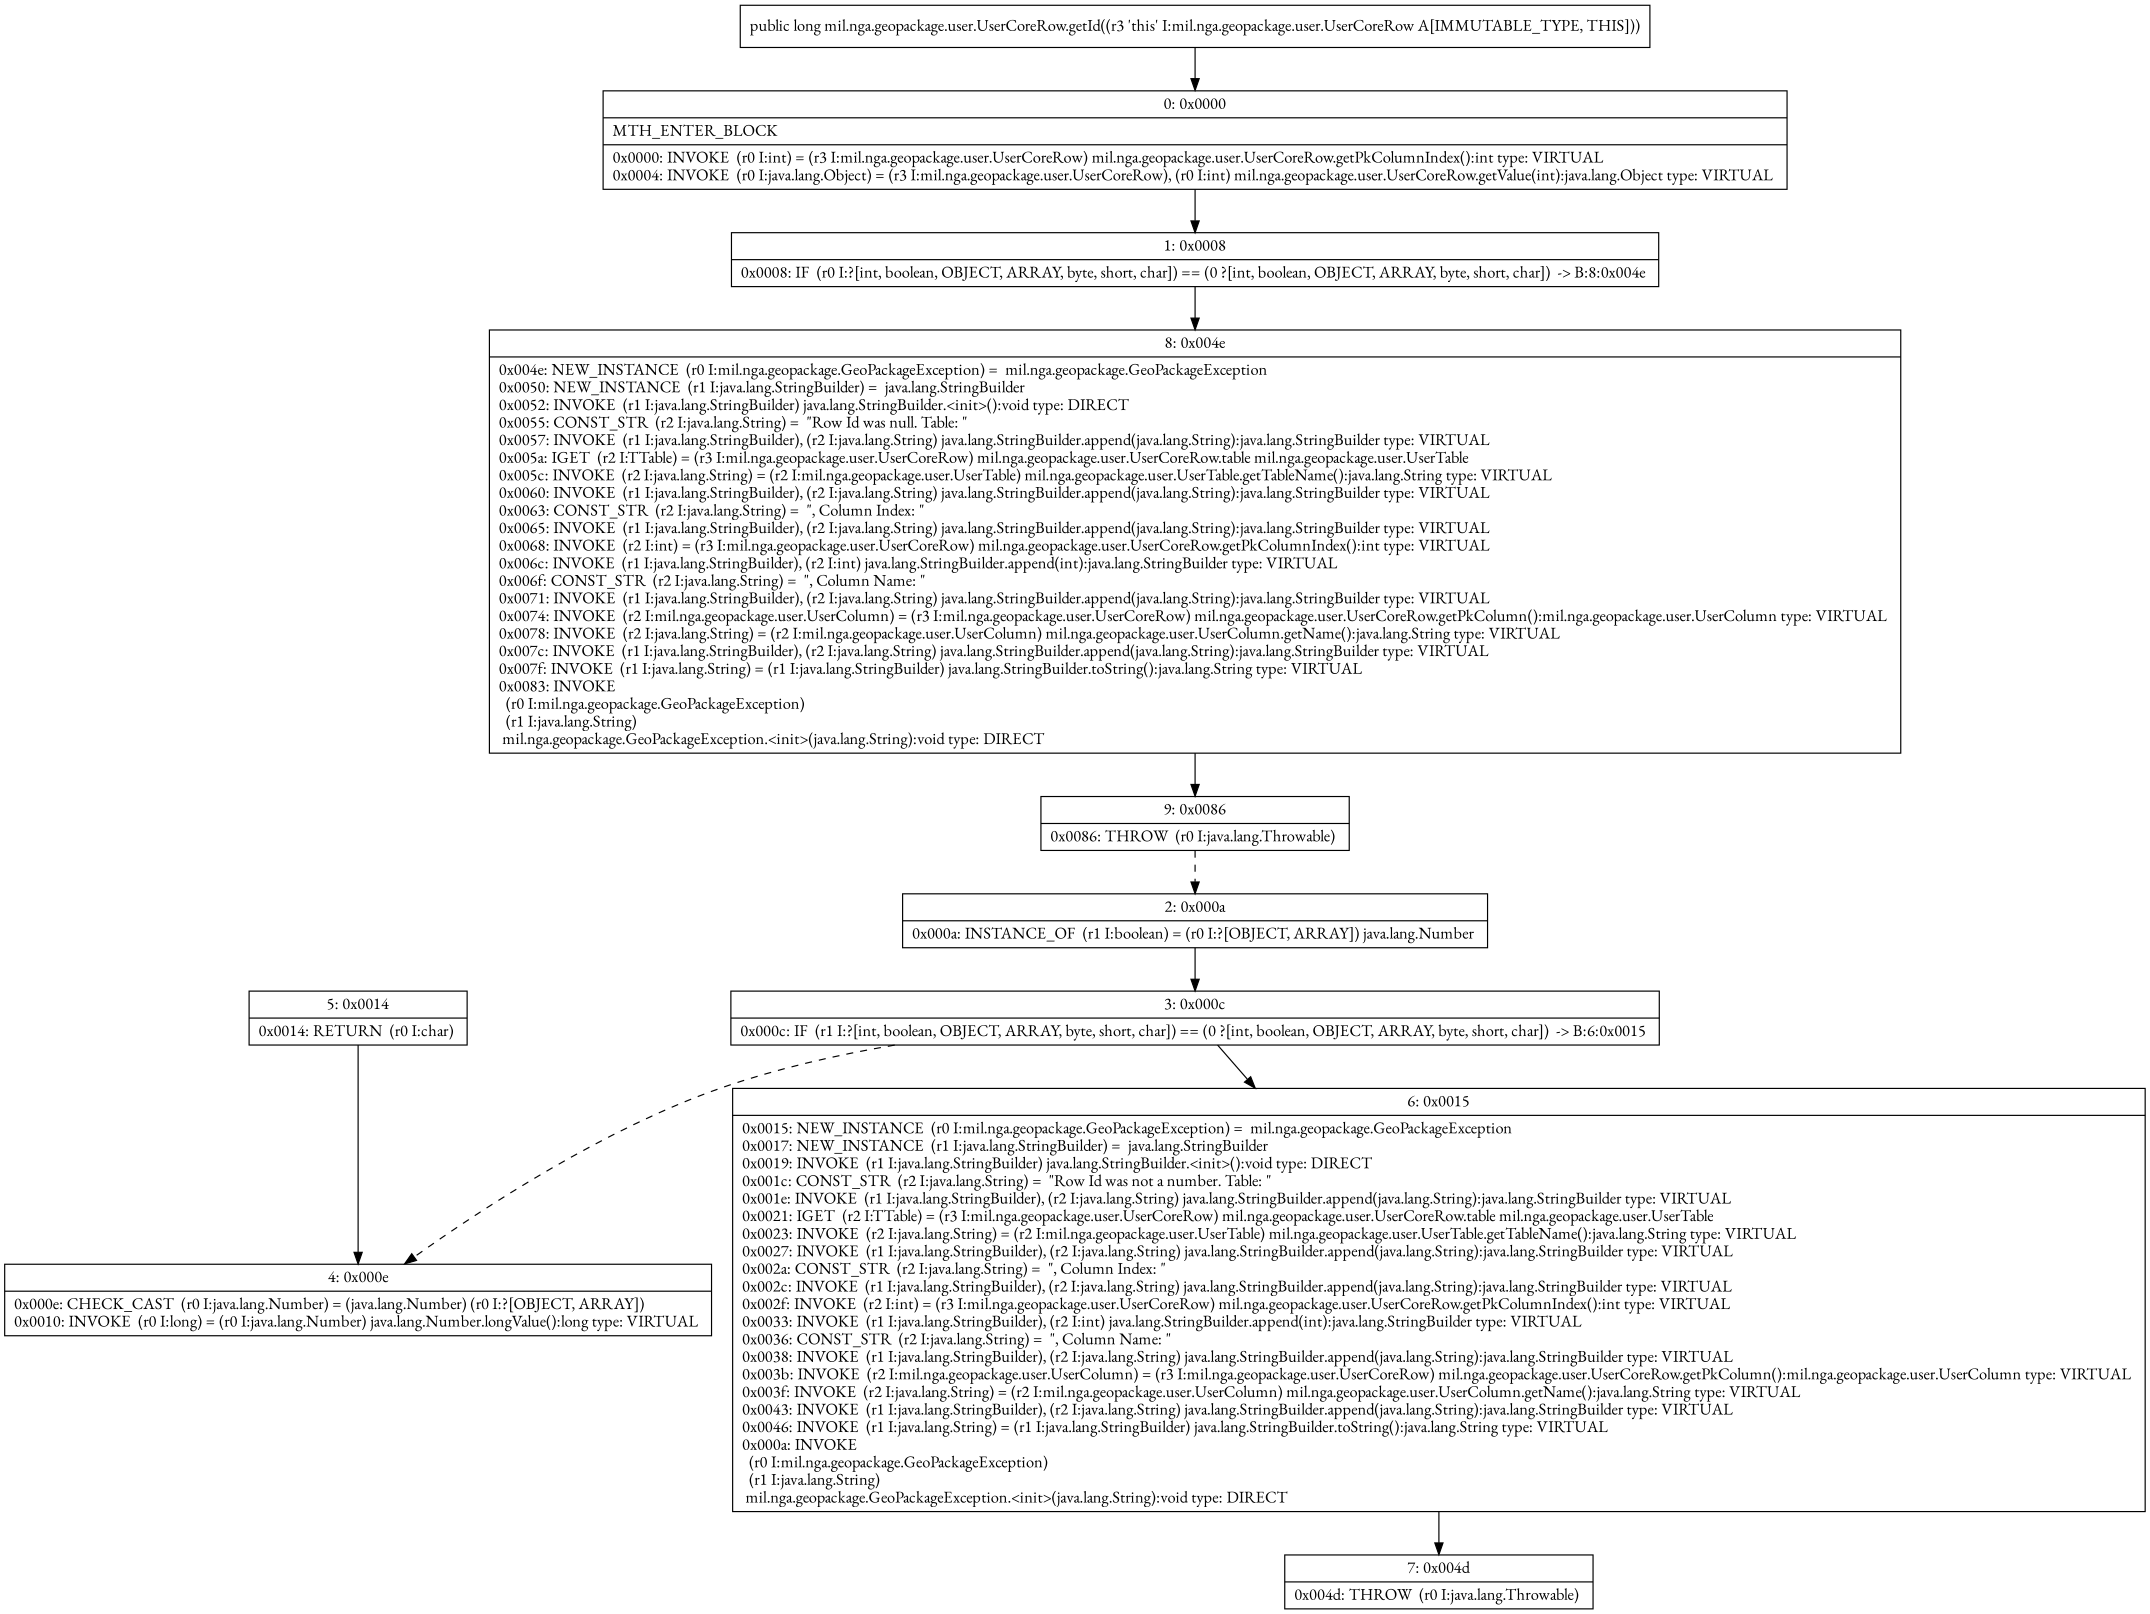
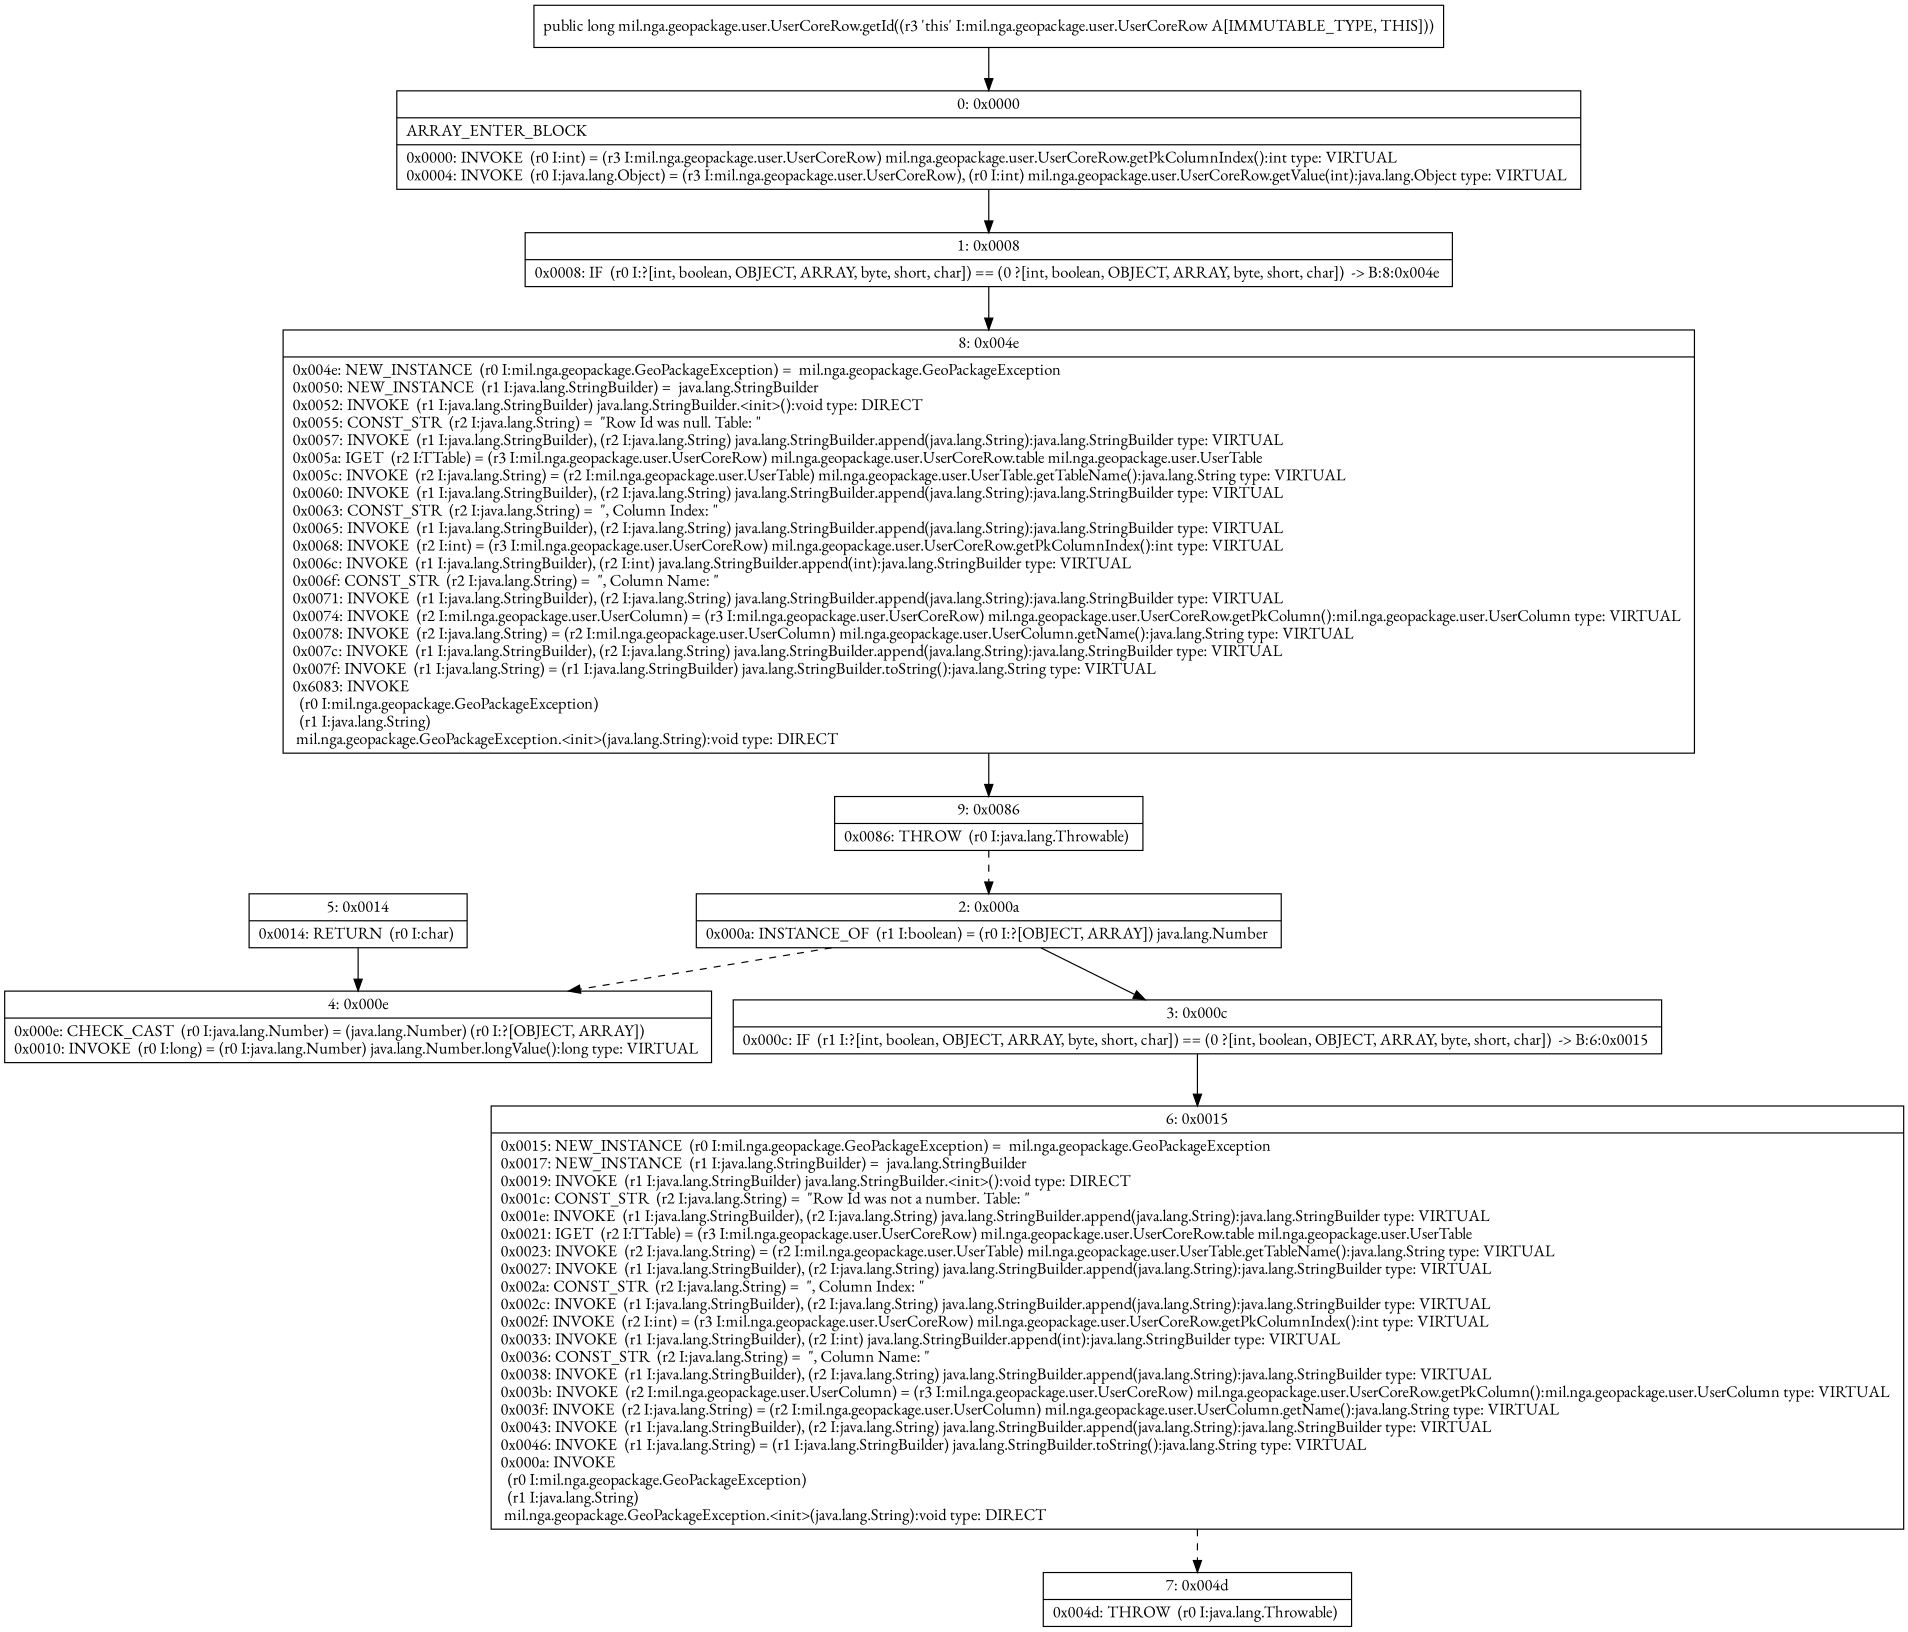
(696, 131) -> (497, 131)
(561, 686) -> (355, 686)
(642, 1121) -> (706, 968)
(1439, 1527) -> (1197, 1545)
